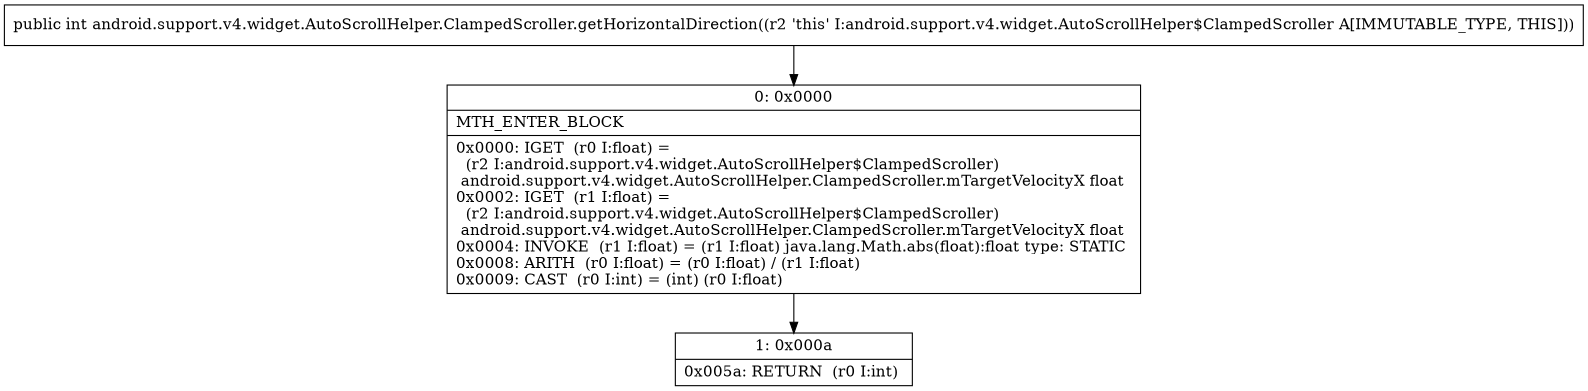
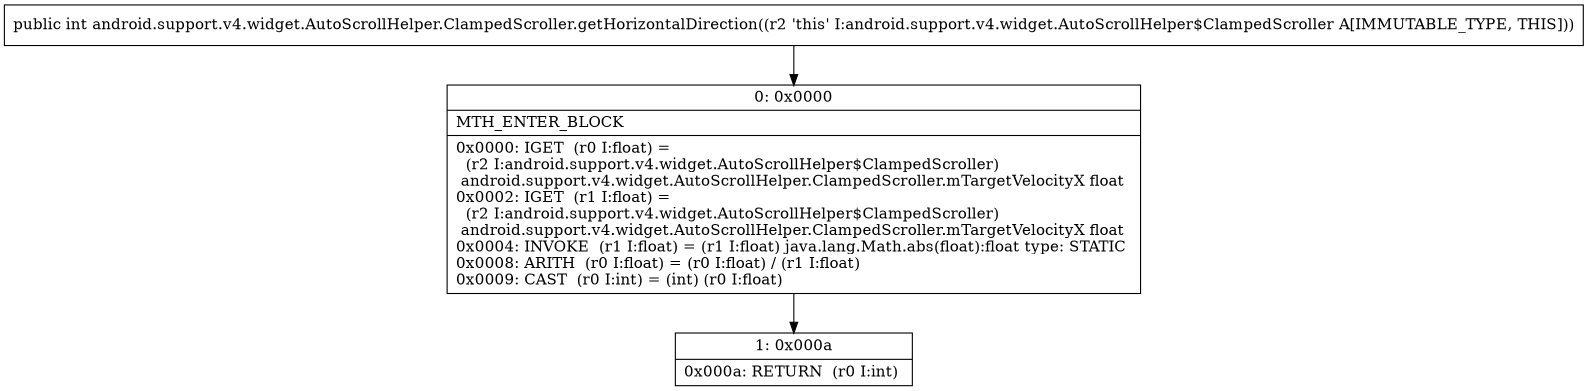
(794, 372) -> (794, 372)
